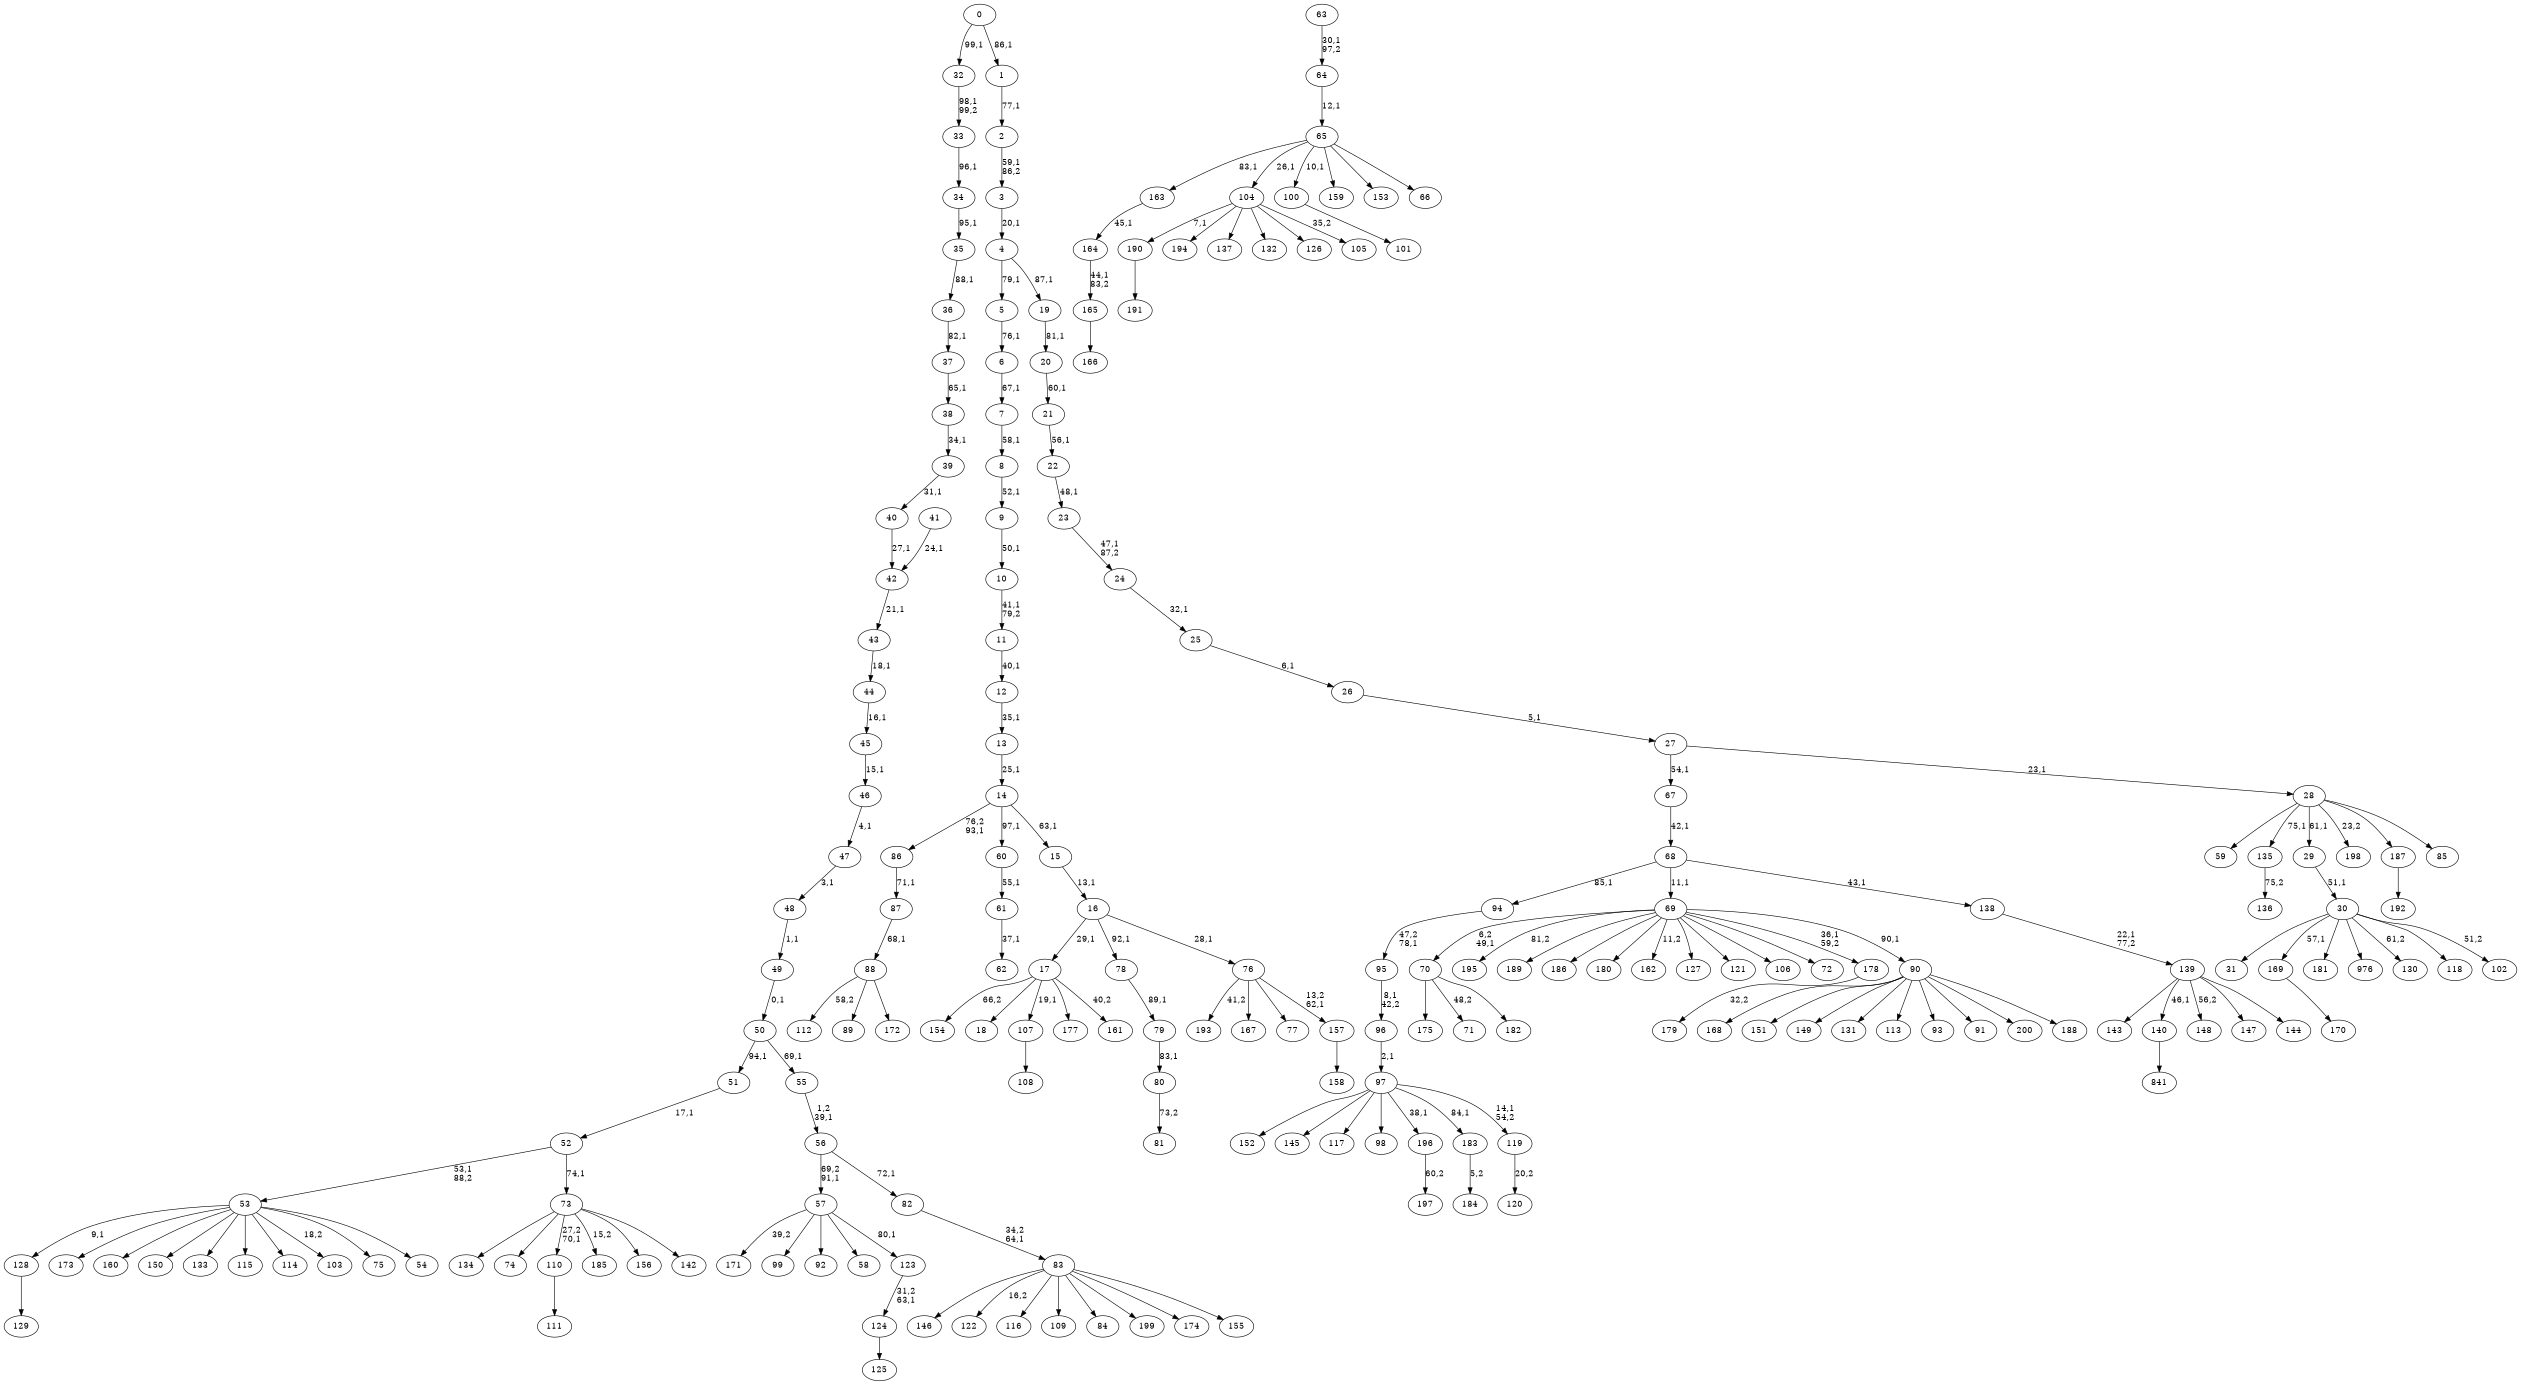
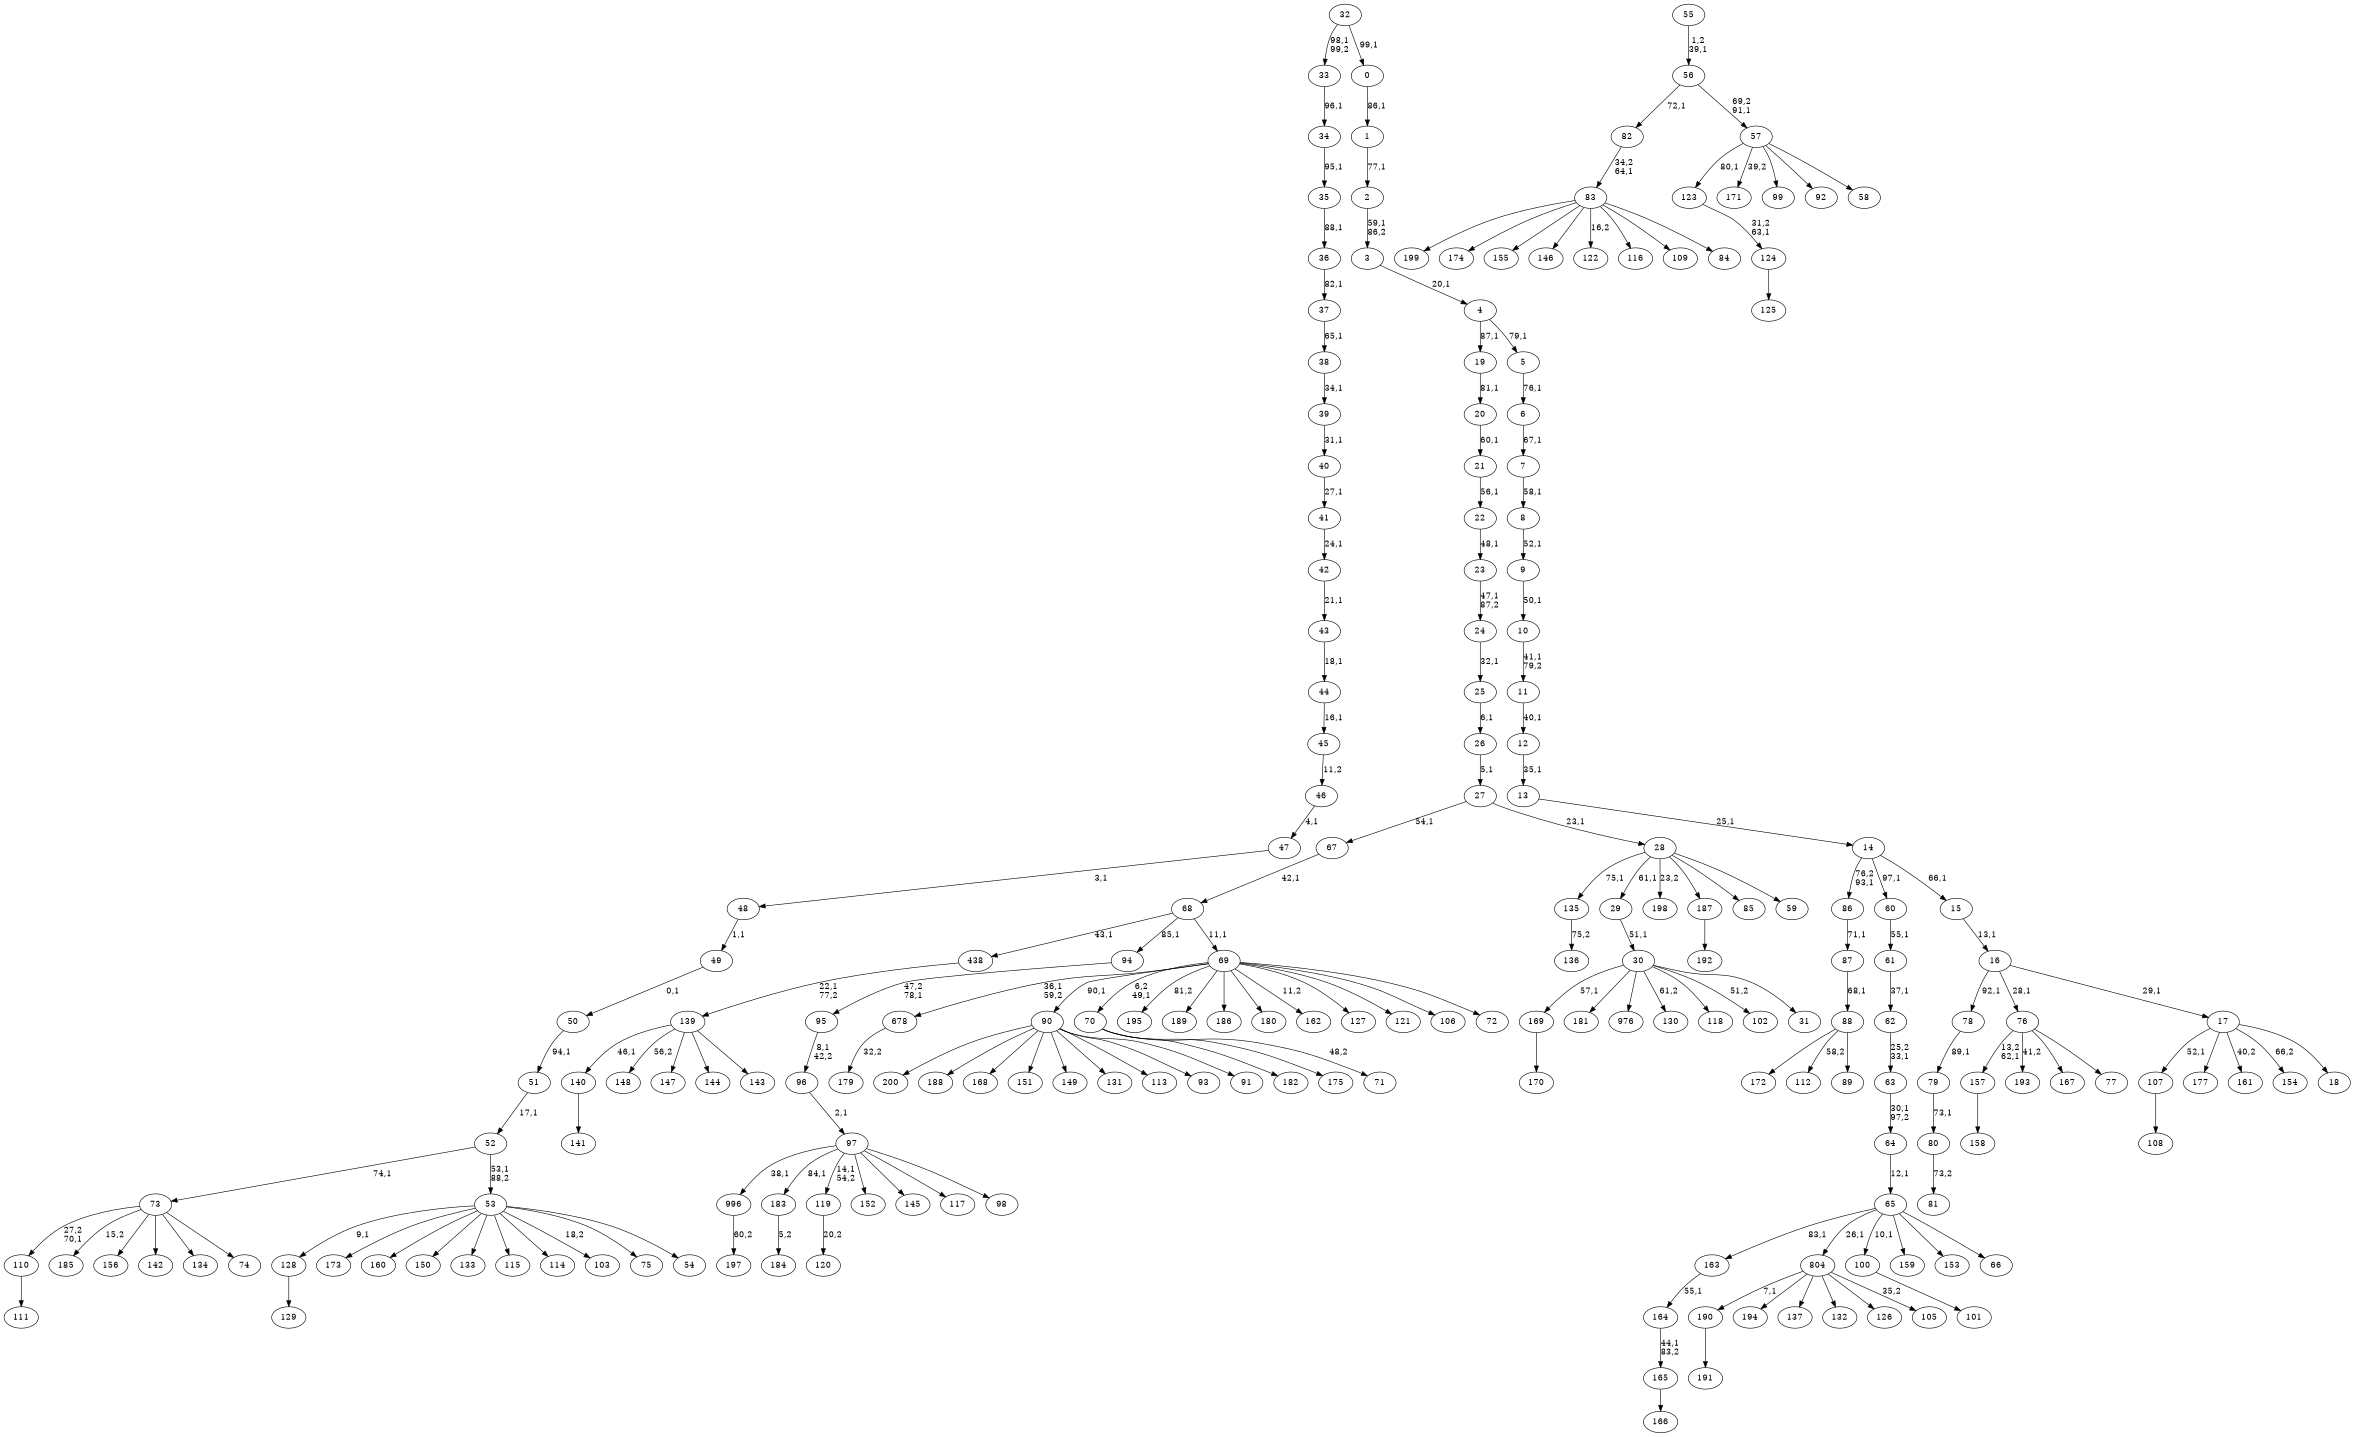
(963, 41) -> (1355, 43)
(1247, 198) -> (1818, 1266)
(1124, 224) -> (1693, 1291)
(892, 546) -> (1324, 489)
(875, 770) -> (1333, 770)
(1048, 827) -> (1938, 879)
(1987, 909) -> (976, 961)
(1871, 970) -> (900, 1022)
(1048, 1000) -> (2196, 1052)
none -> (1891, 1049)
(779, 1054) -> none
(1169, 1057) -> (1943, 1113)
(2159, 1083) -> (578, 1144)
(1425, 1144) -> (734, 1205)
